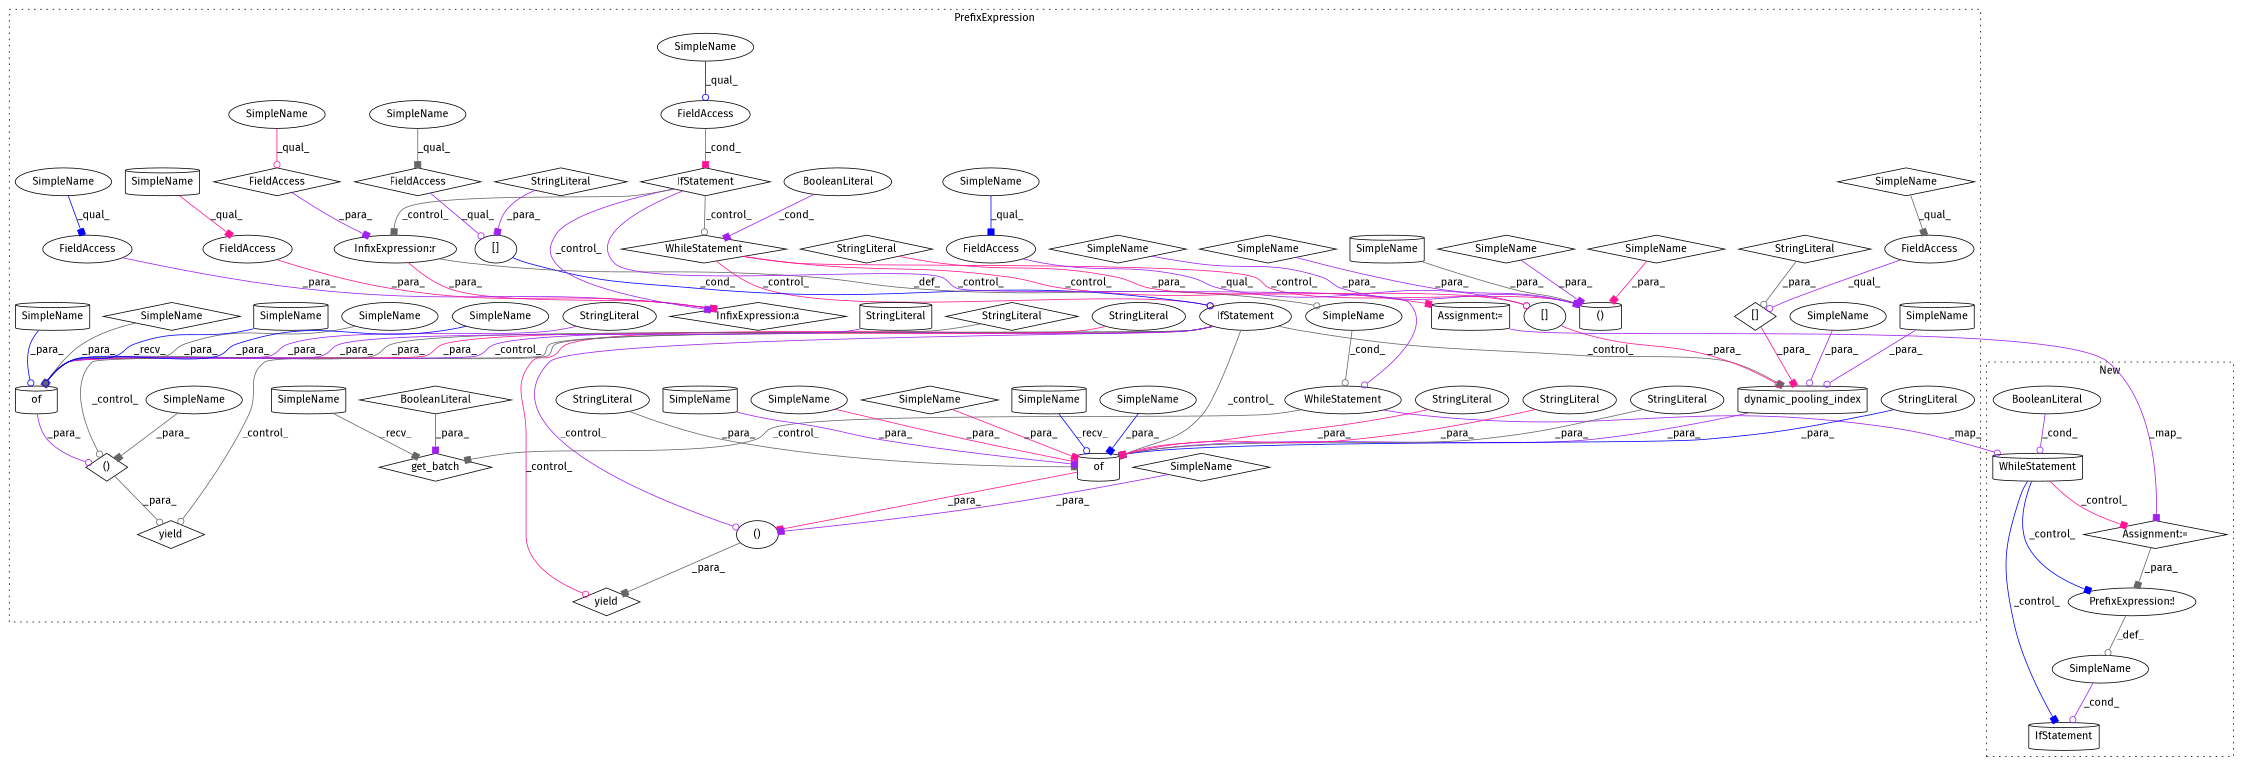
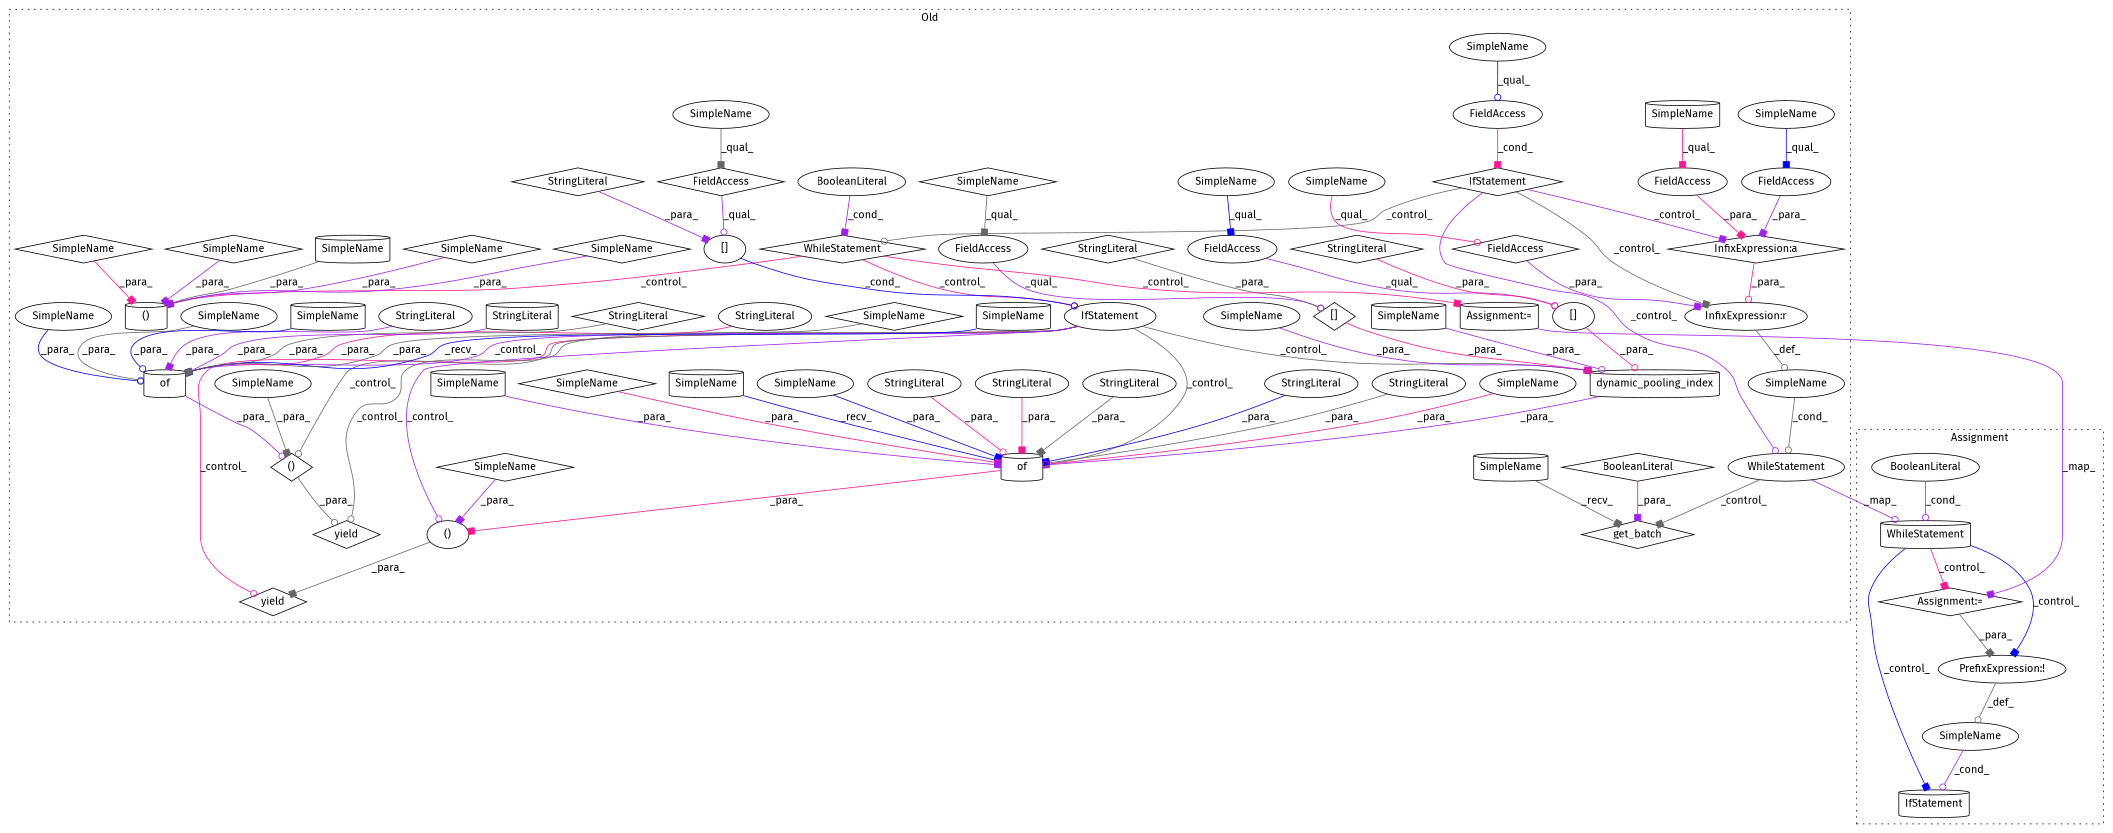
(995, 18) -> (930, 18)
(555, 300) -> (1752, 279)
(2110, 371) -> (1980, 438)
